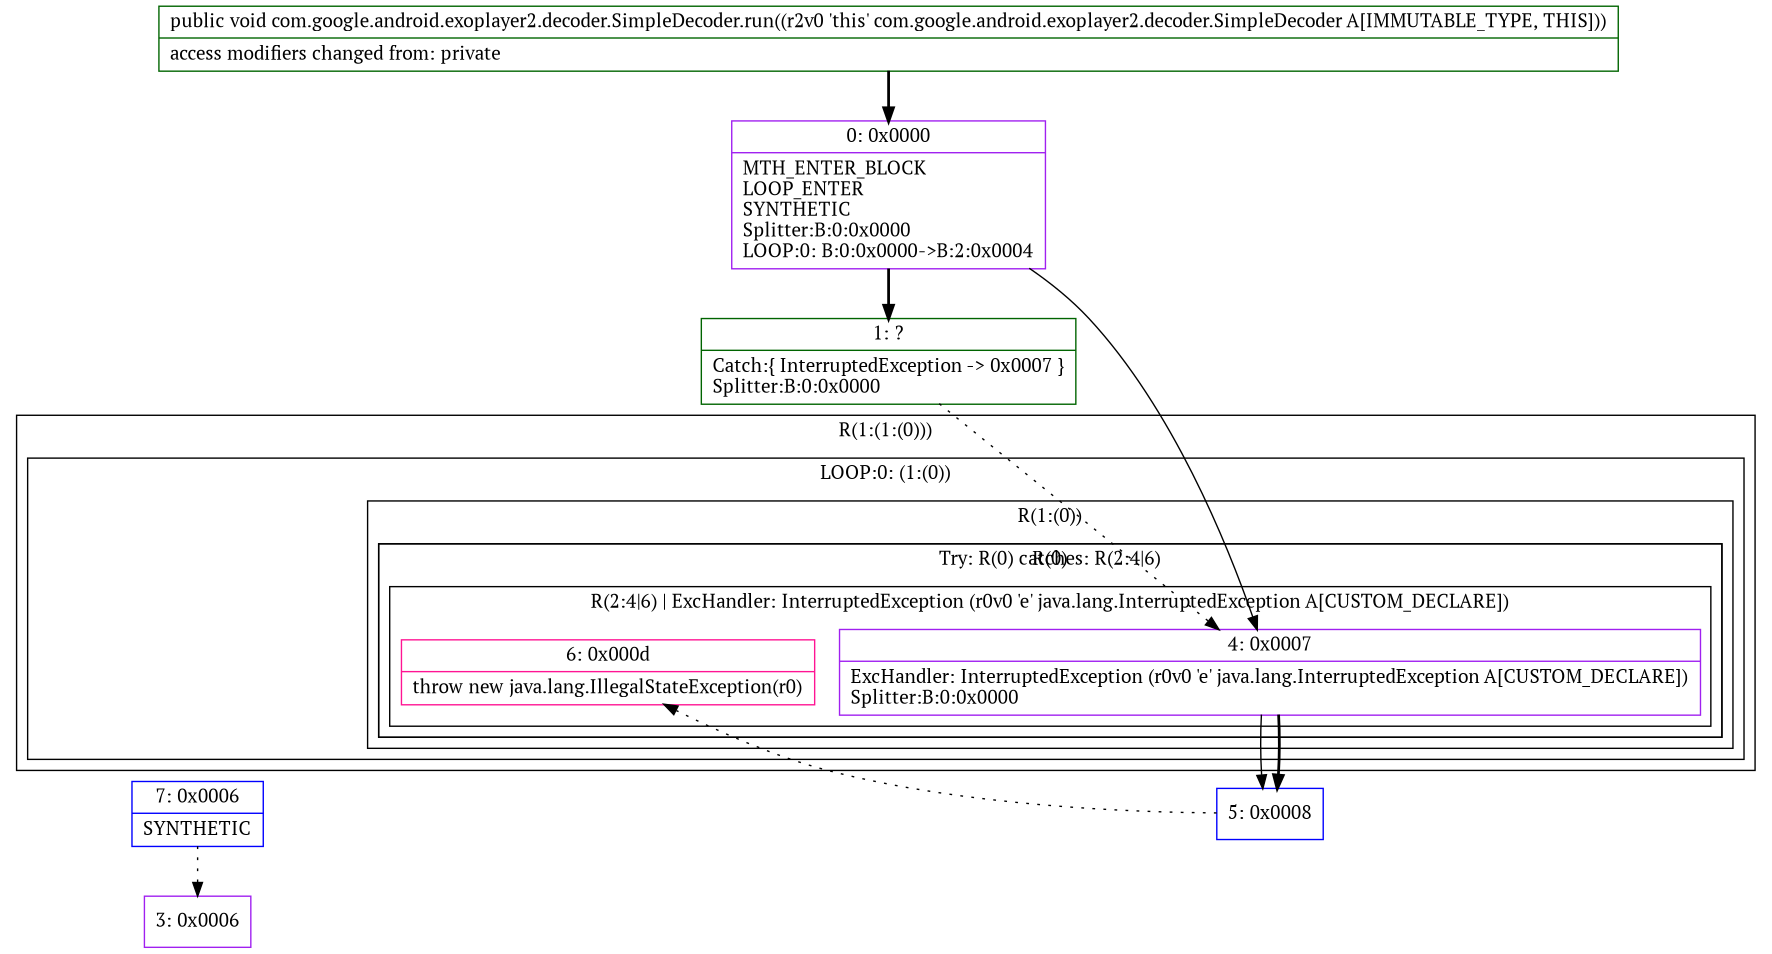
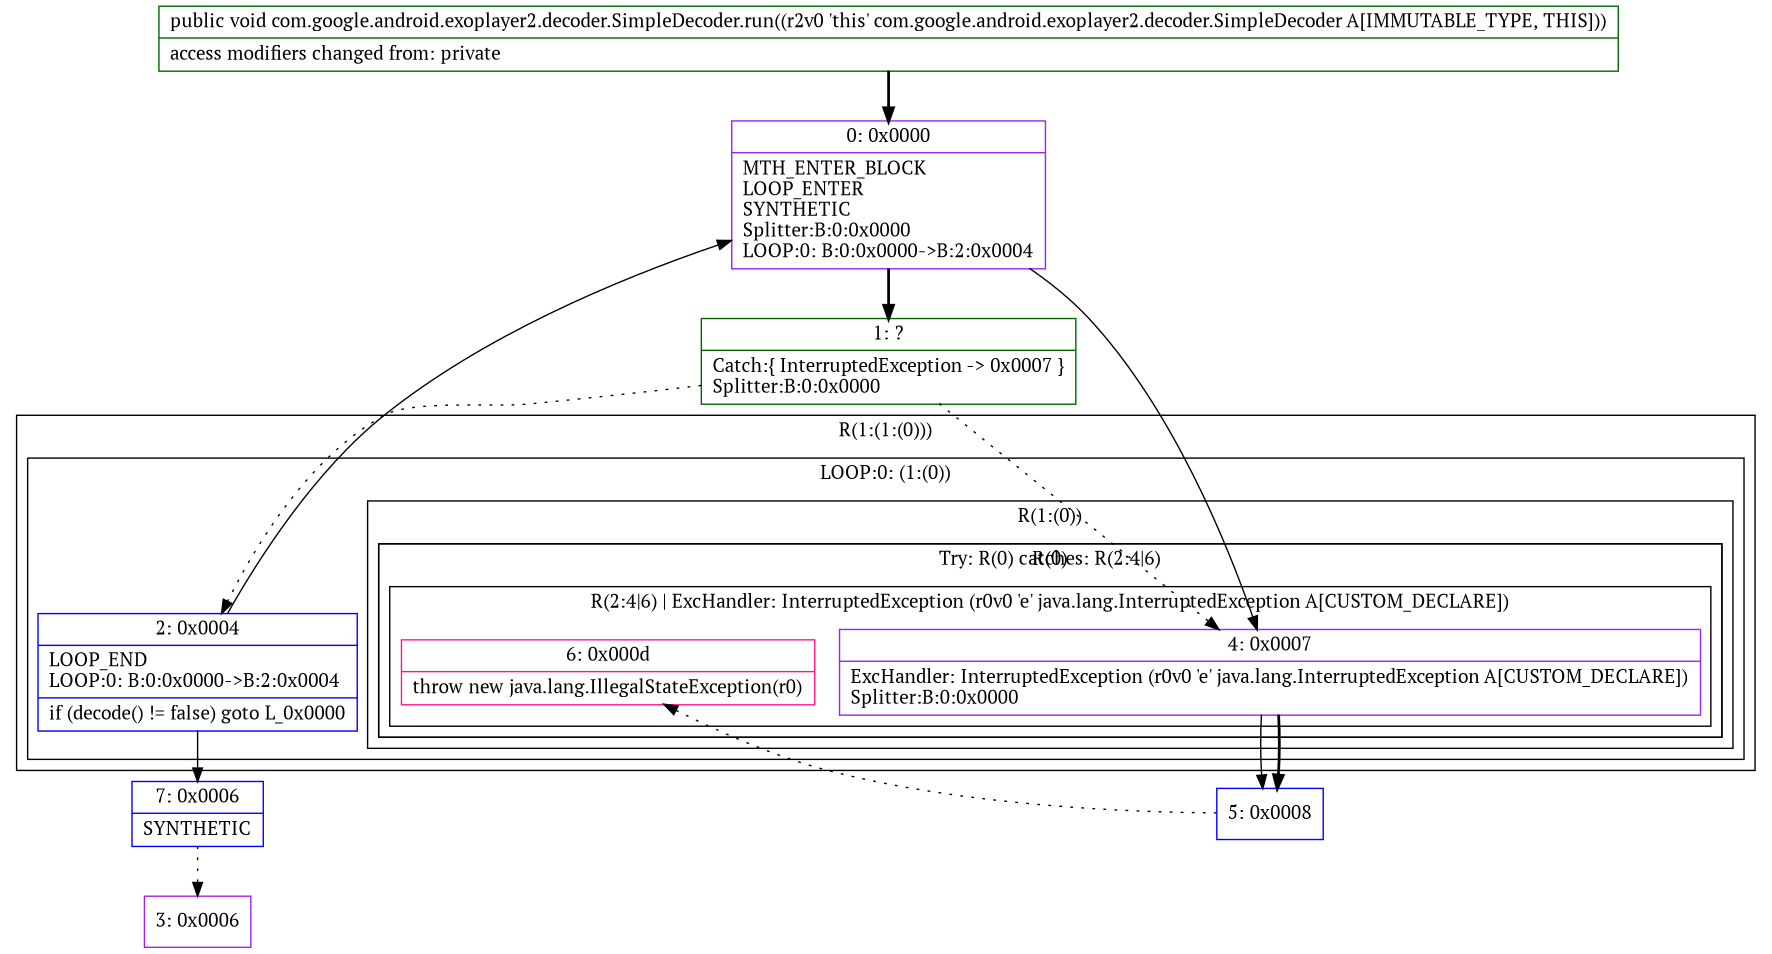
none -> (198, 672)
